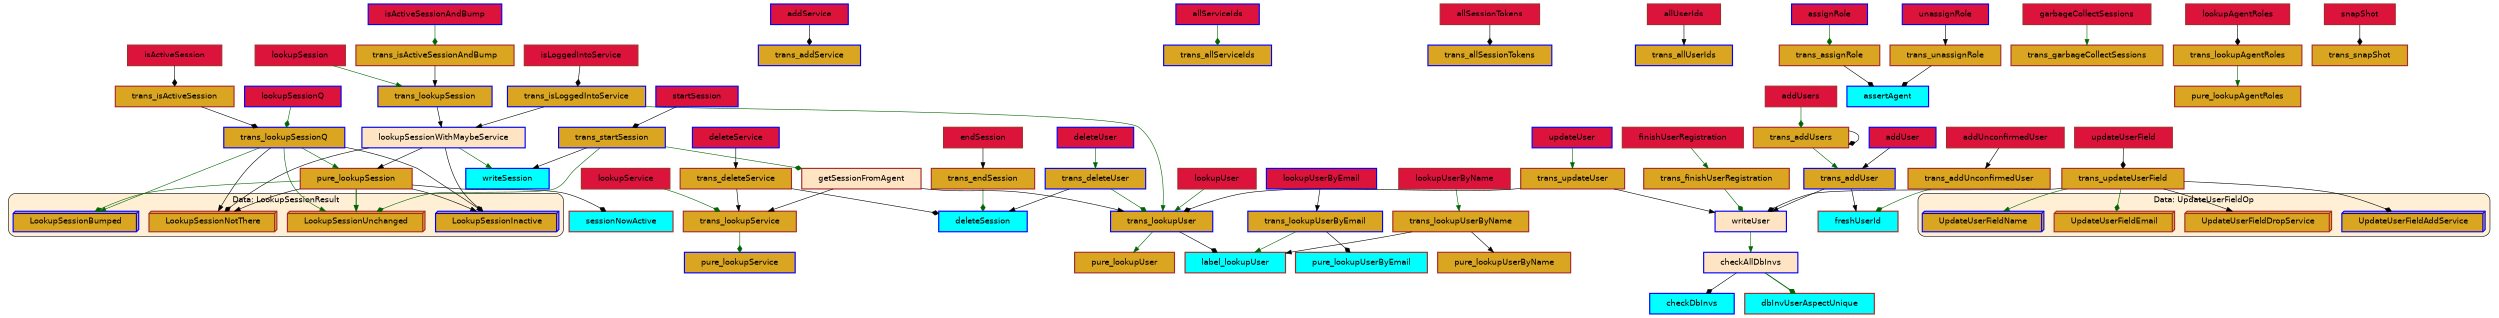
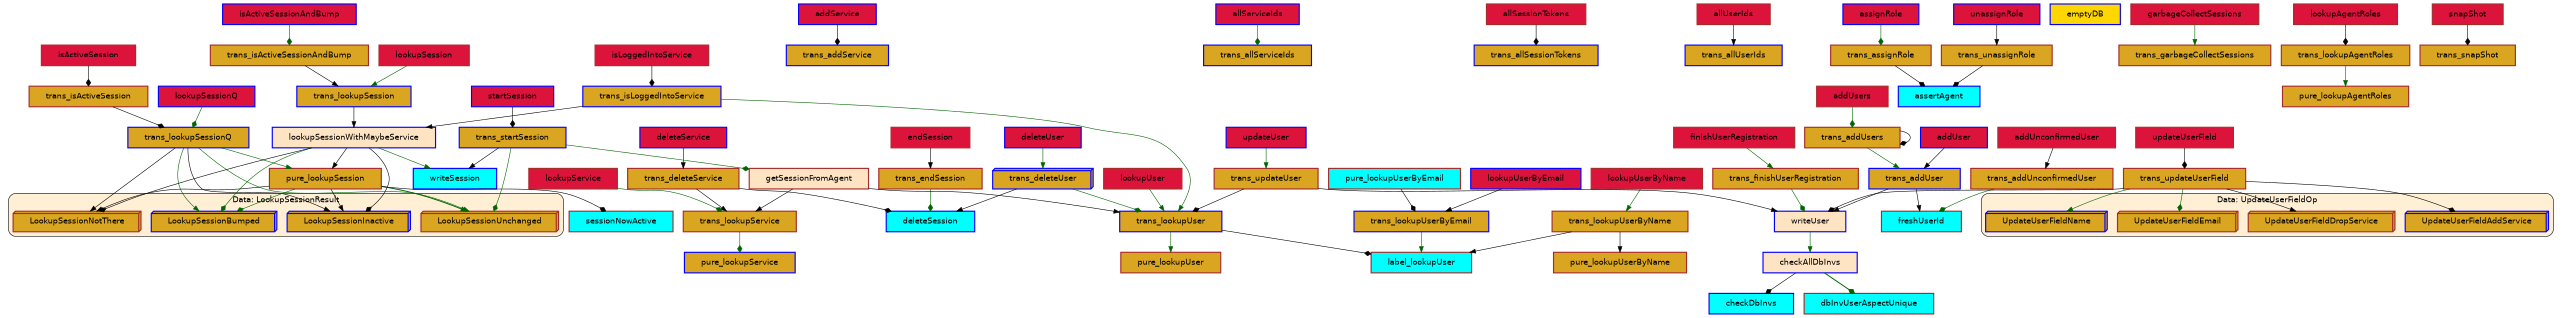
none -> (2085, 14)
none -> (263, 169)
(1095, 179) -> (1043, 179)
(1336, 240) -> (1406, 197)
